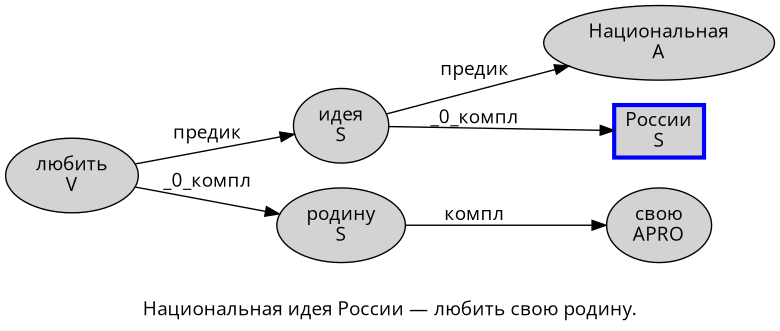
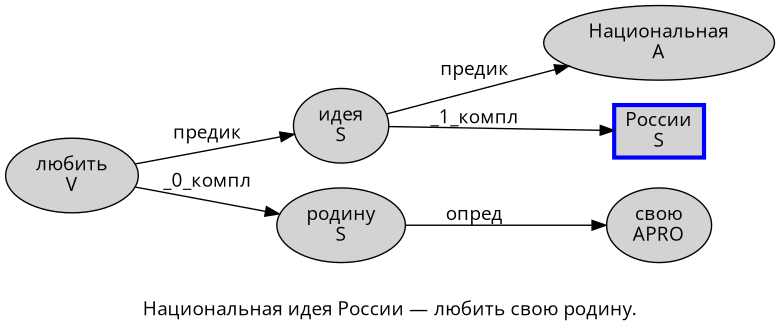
(475, 118) -> (475, 118)
(475, 215) -> (475, 215)
